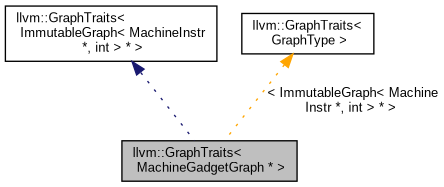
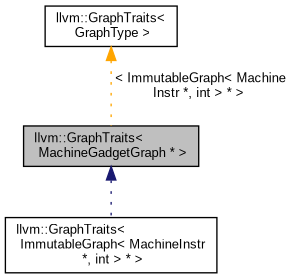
(168, 107) -> (111, 199)
